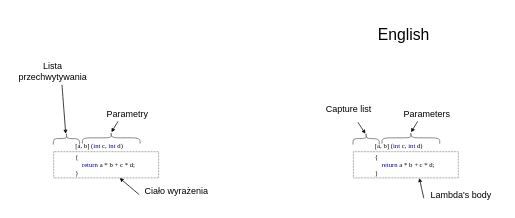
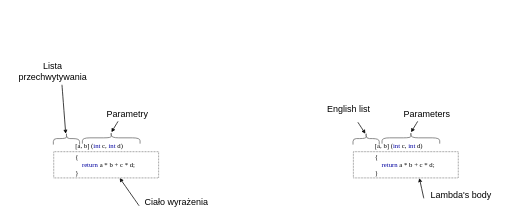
(404, 34) -> none
(349, 109) -> (349, 109)
(177, 191) -> (177, 203)
